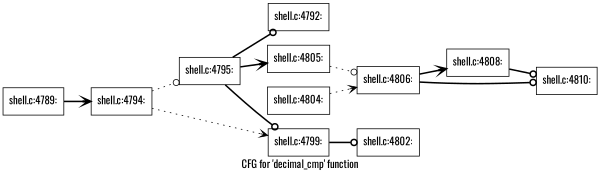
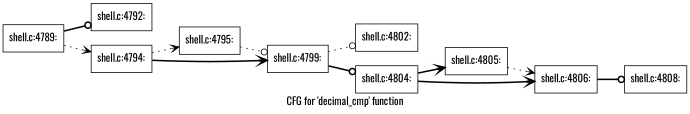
(251, 46) -> (74, 28)
(250, 66) -> (428, 71)
none -> (339, 68)
(340, 69) -> (517, 70)
(429, 72) -> (608, 79)
(567, 81) -> none
(163, 87) -> (162, 51)
(340, 91) -> (472, 83)
(74, 101) -> (74, 48)
(248, 105) -> (251, 49)
(206, 121) -> (206, 62)
(340, 142) -> (339, 49)
